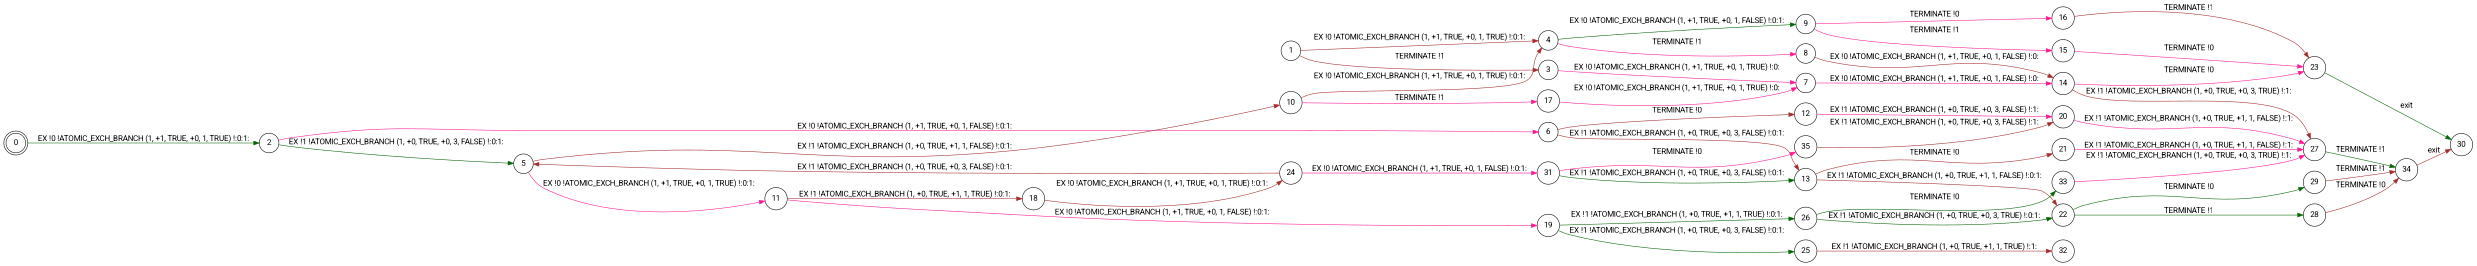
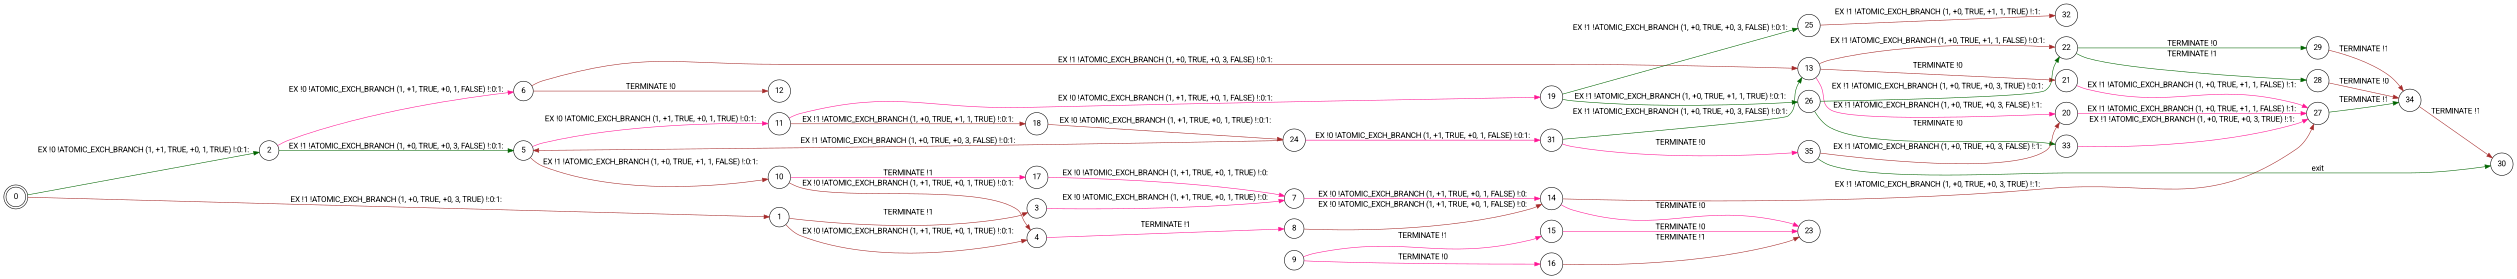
(1674, 31) -> none
(2386, 105) -> (2151, 173)
(1932, 115) -> (1922, 117)
(2434, 150) -> (2456, 112)
none -> (396, 207)
